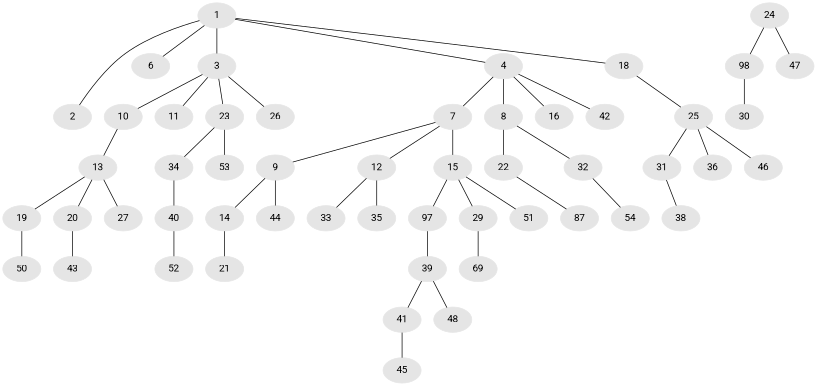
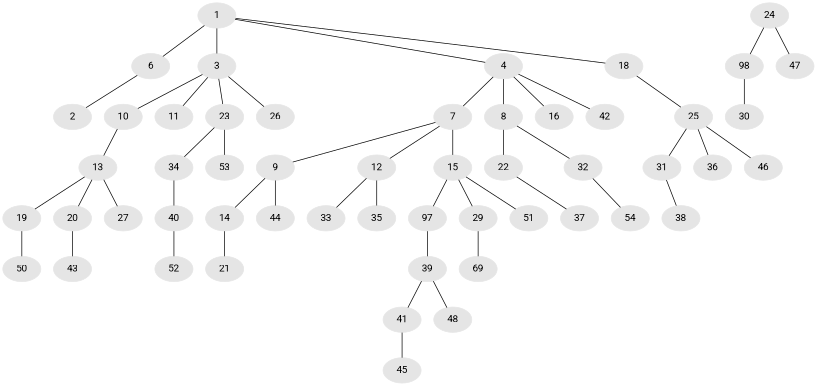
(130, 50) -> (112, 92)
(580, 218) -> (580, 218)
